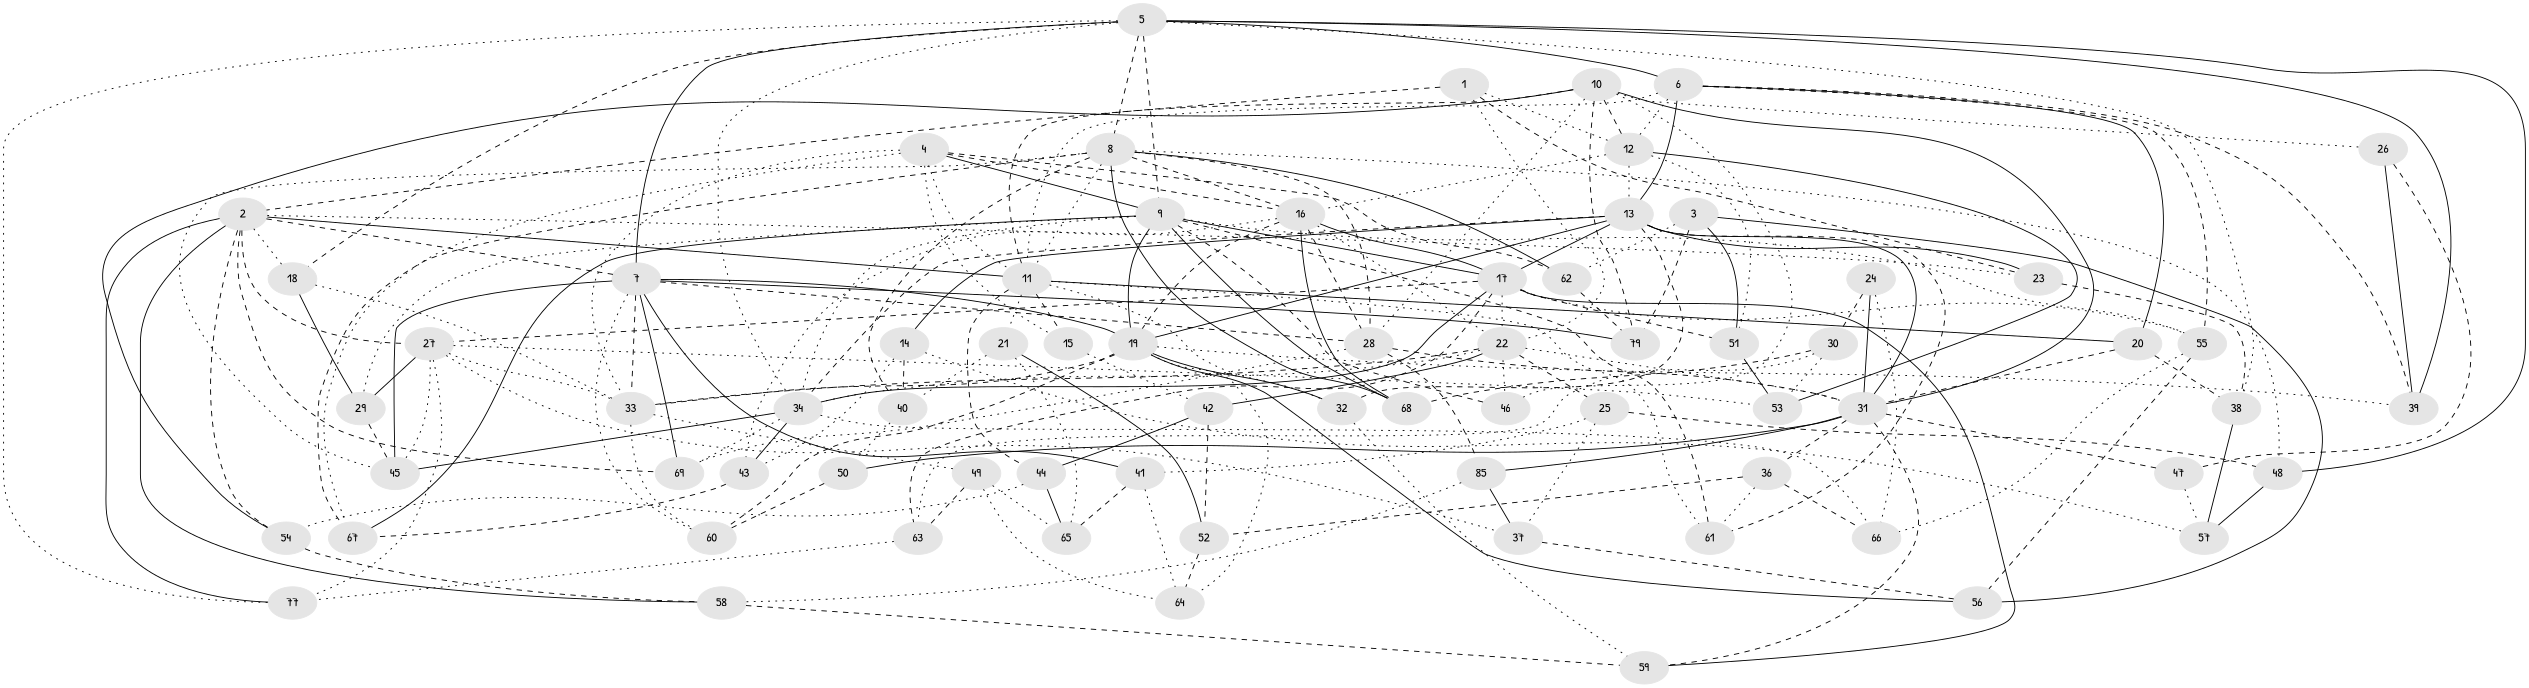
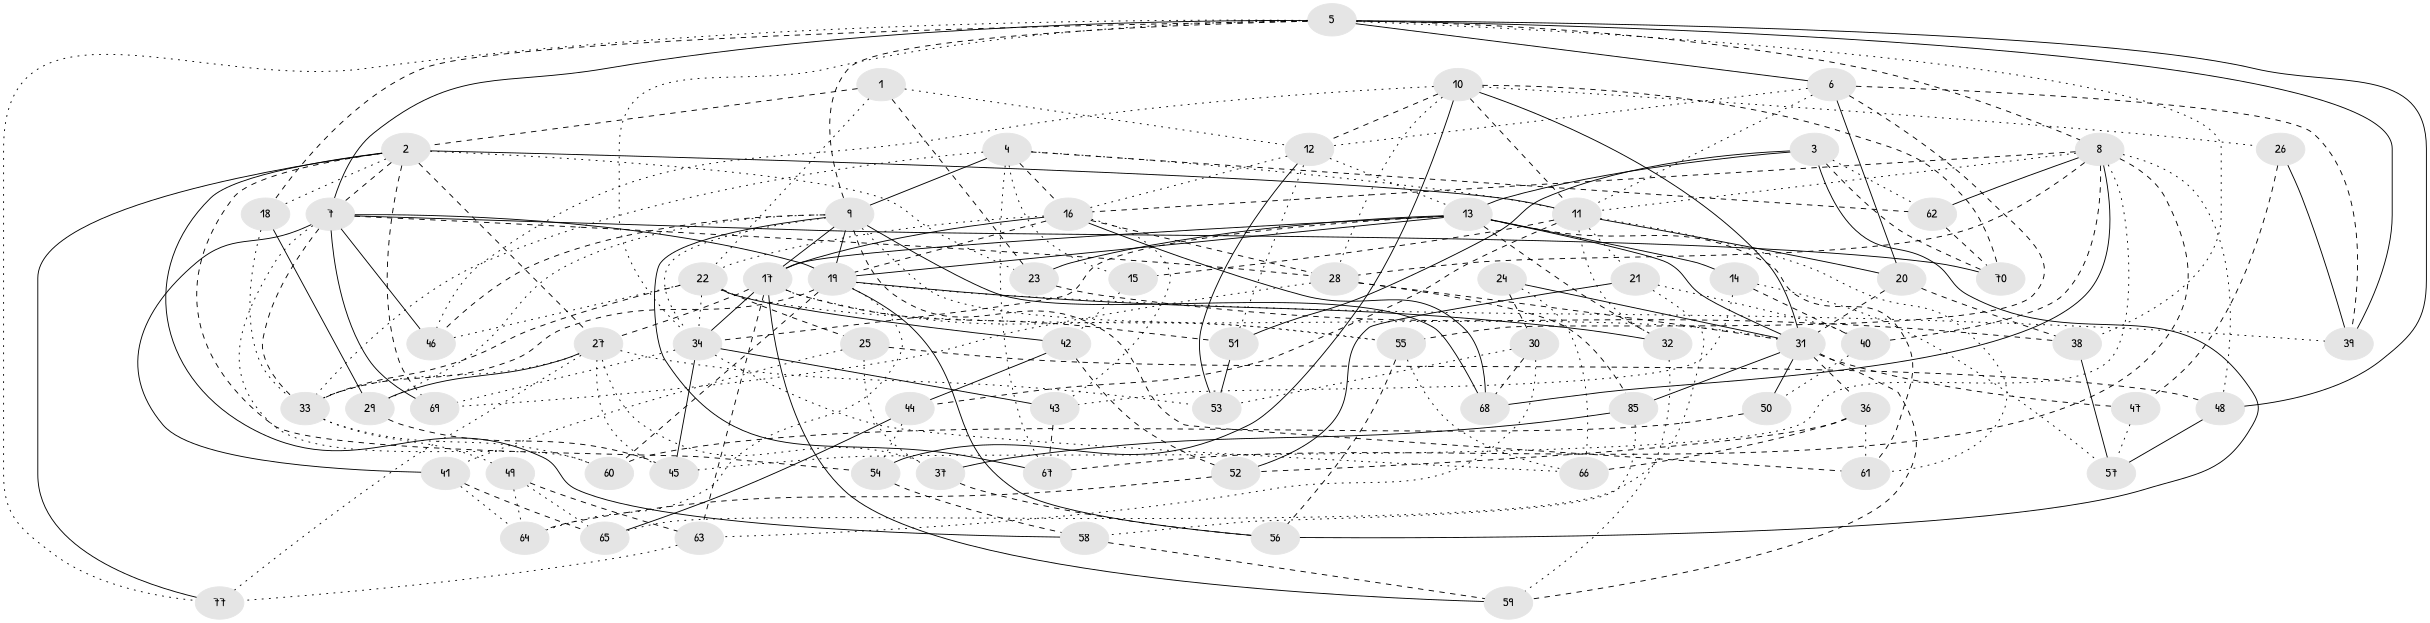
(1668, 148) -> (1637, 170)
(438, 306) -> (381, 279)
(1502, 312) -> none
(1635, 344) -> (2001, 279)
